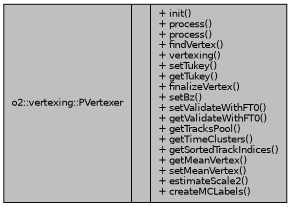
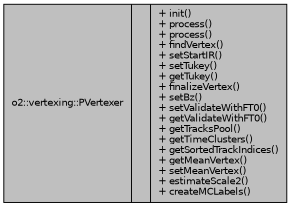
(190, 56) -> (190, 56)
